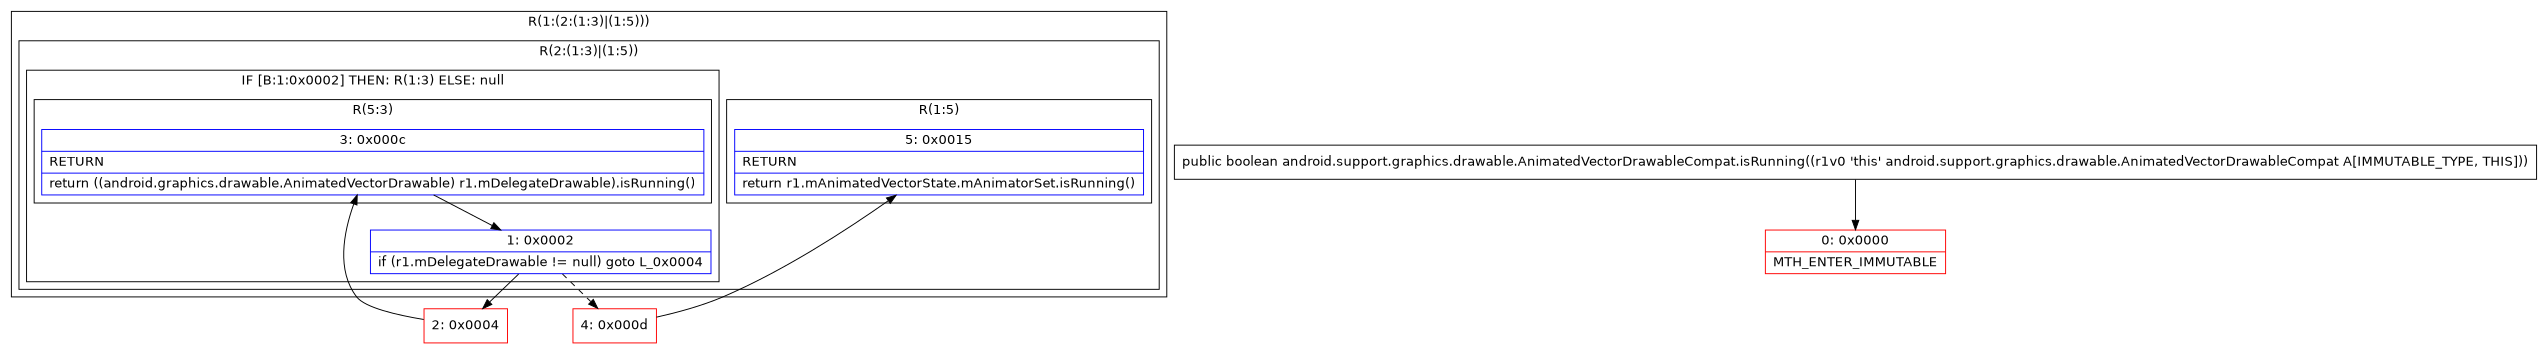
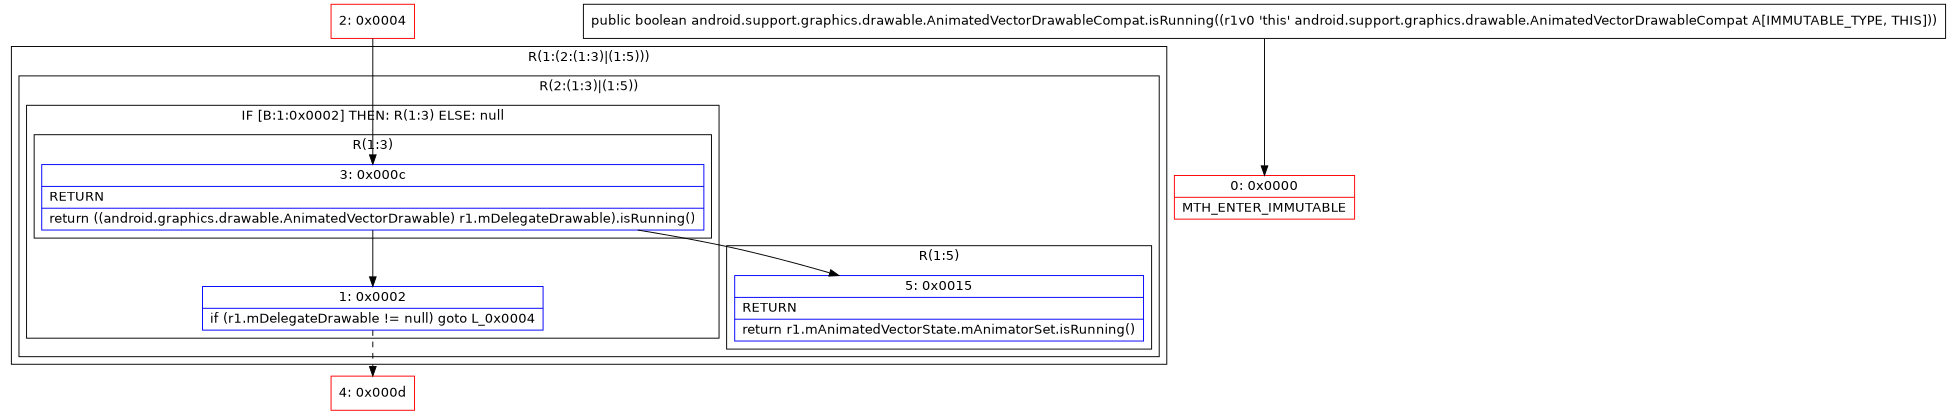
(373, 111) -> (373, 146)
(778, 270) -> (749, 251)
(504, 288) -> none
